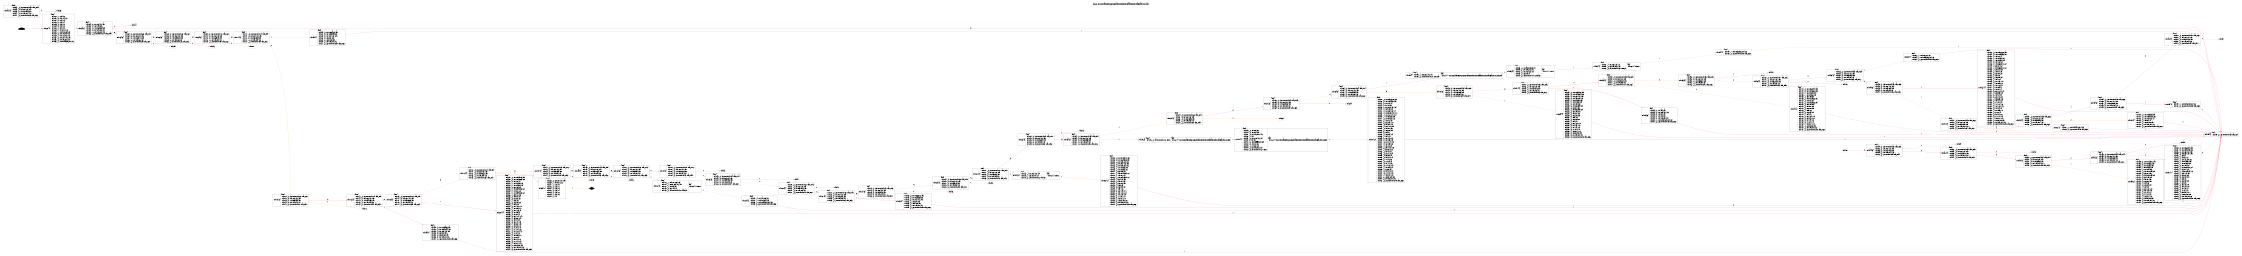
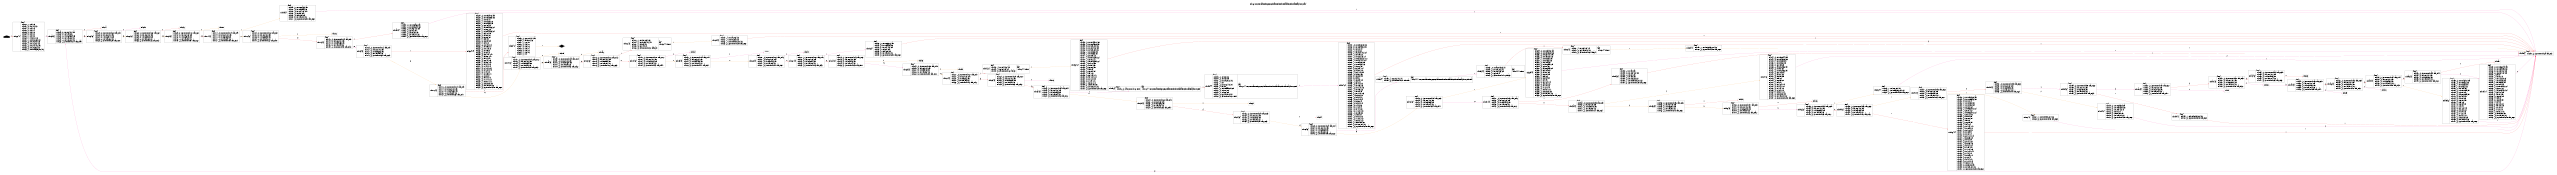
none -> (2227, 82)
